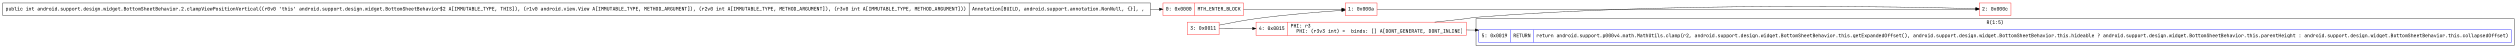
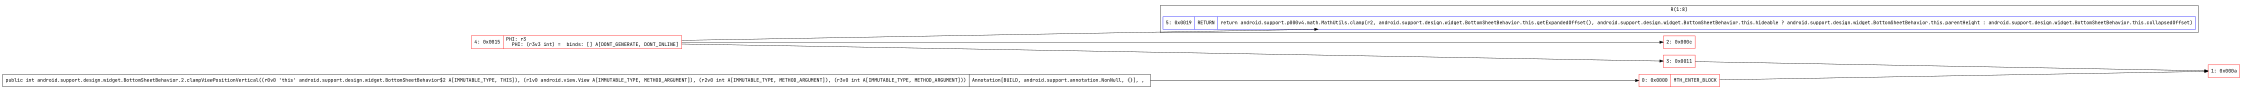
(1721, 9) -> none
(1995, 23) -> (1679, 10)
(1236, 28) -> (1171, 53)
